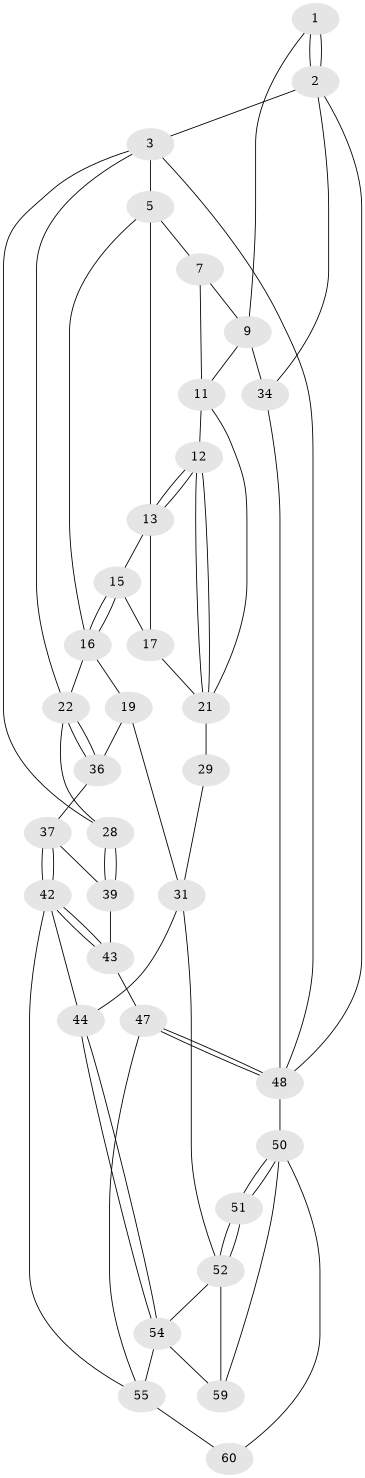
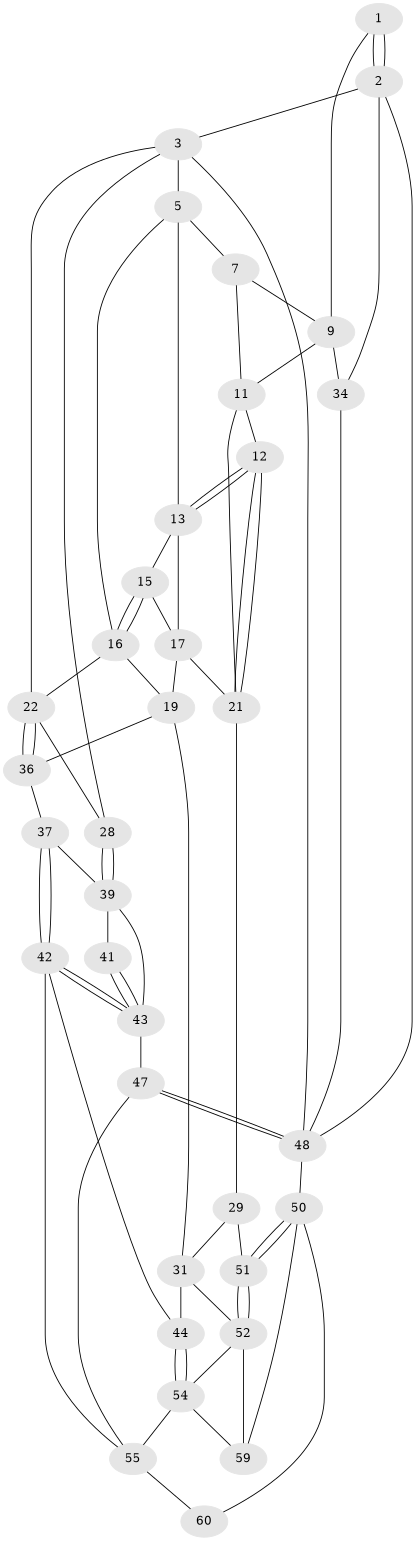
none -> (175, 677)
none -> (108, 958)
none -> (240, 1240)
